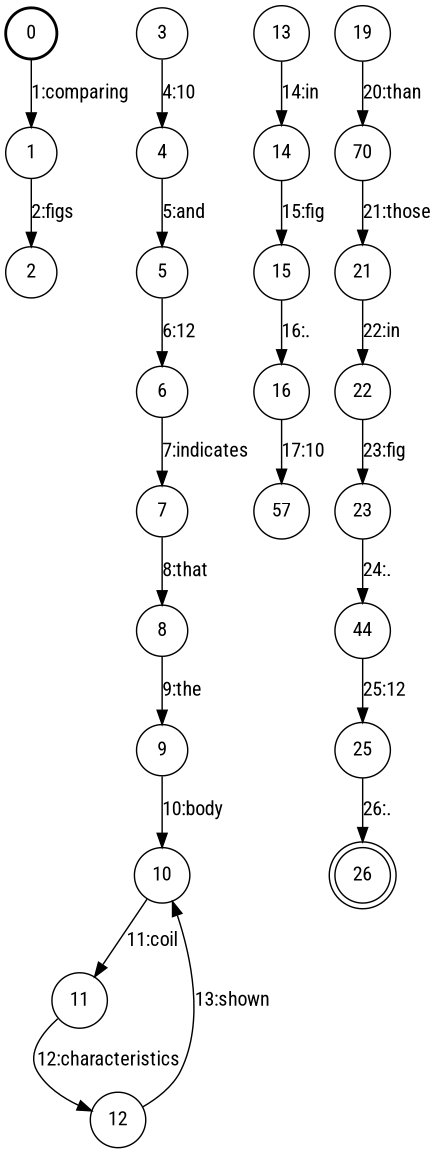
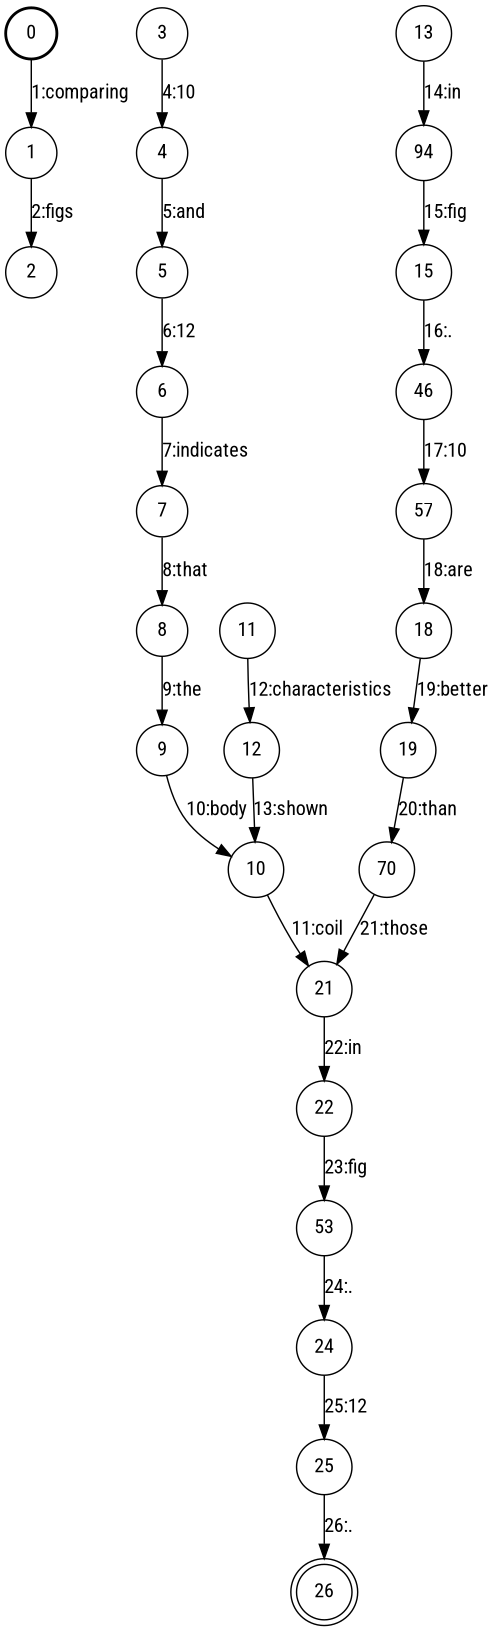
(282, 153) -> (424, 153)
(282, 392) -> (424, 392)
(363, 511) -> (324, 1228)
(363, 631) -> (324, 1348)
none -> (424, 631)
(125, 932) -> (283, 925)
